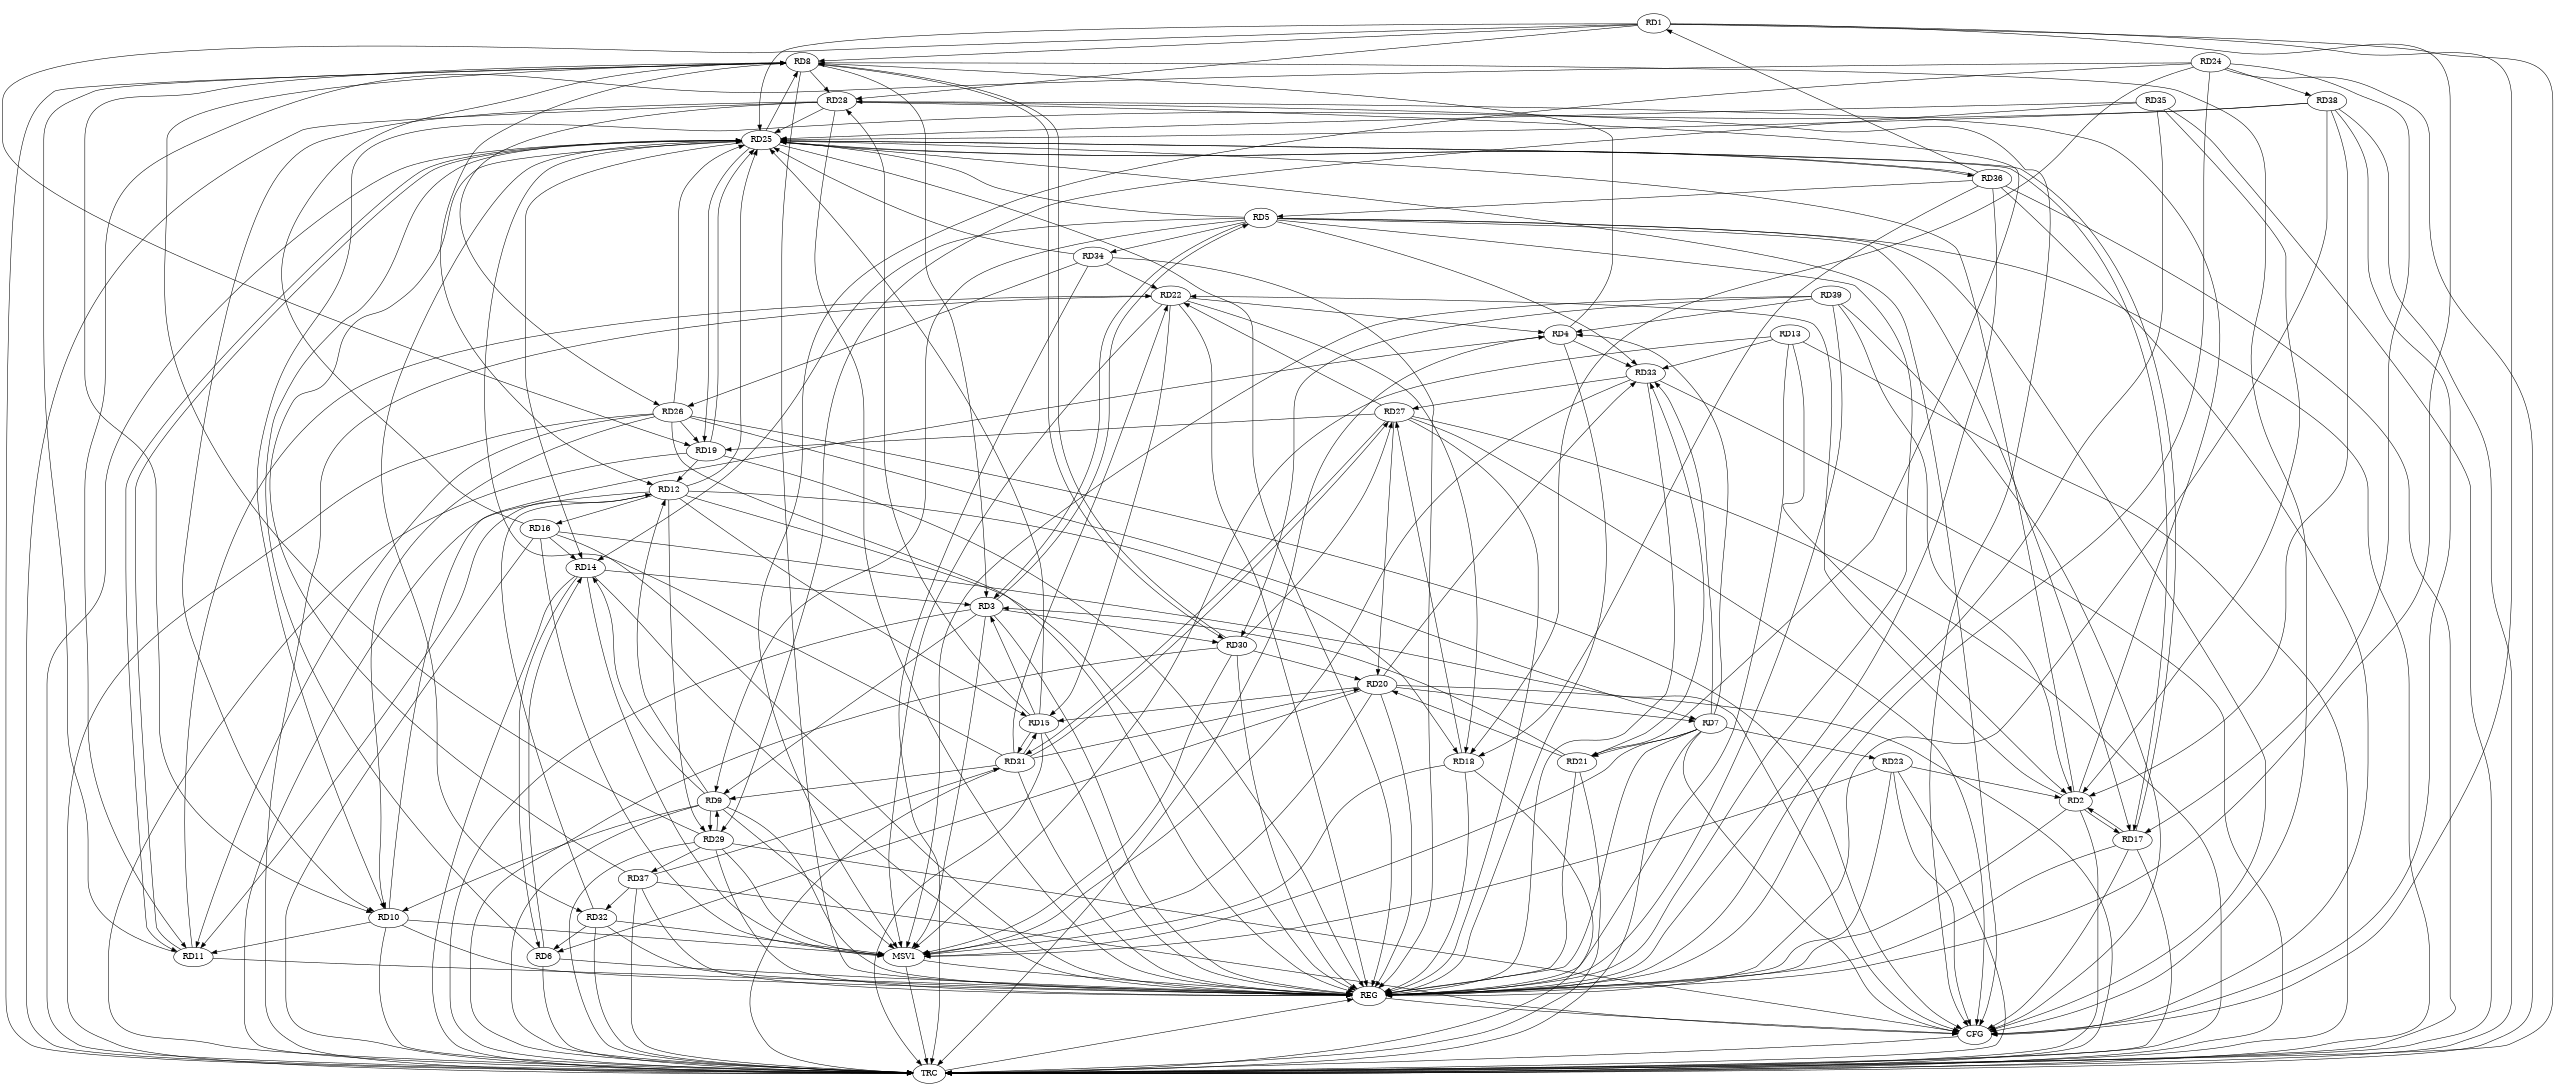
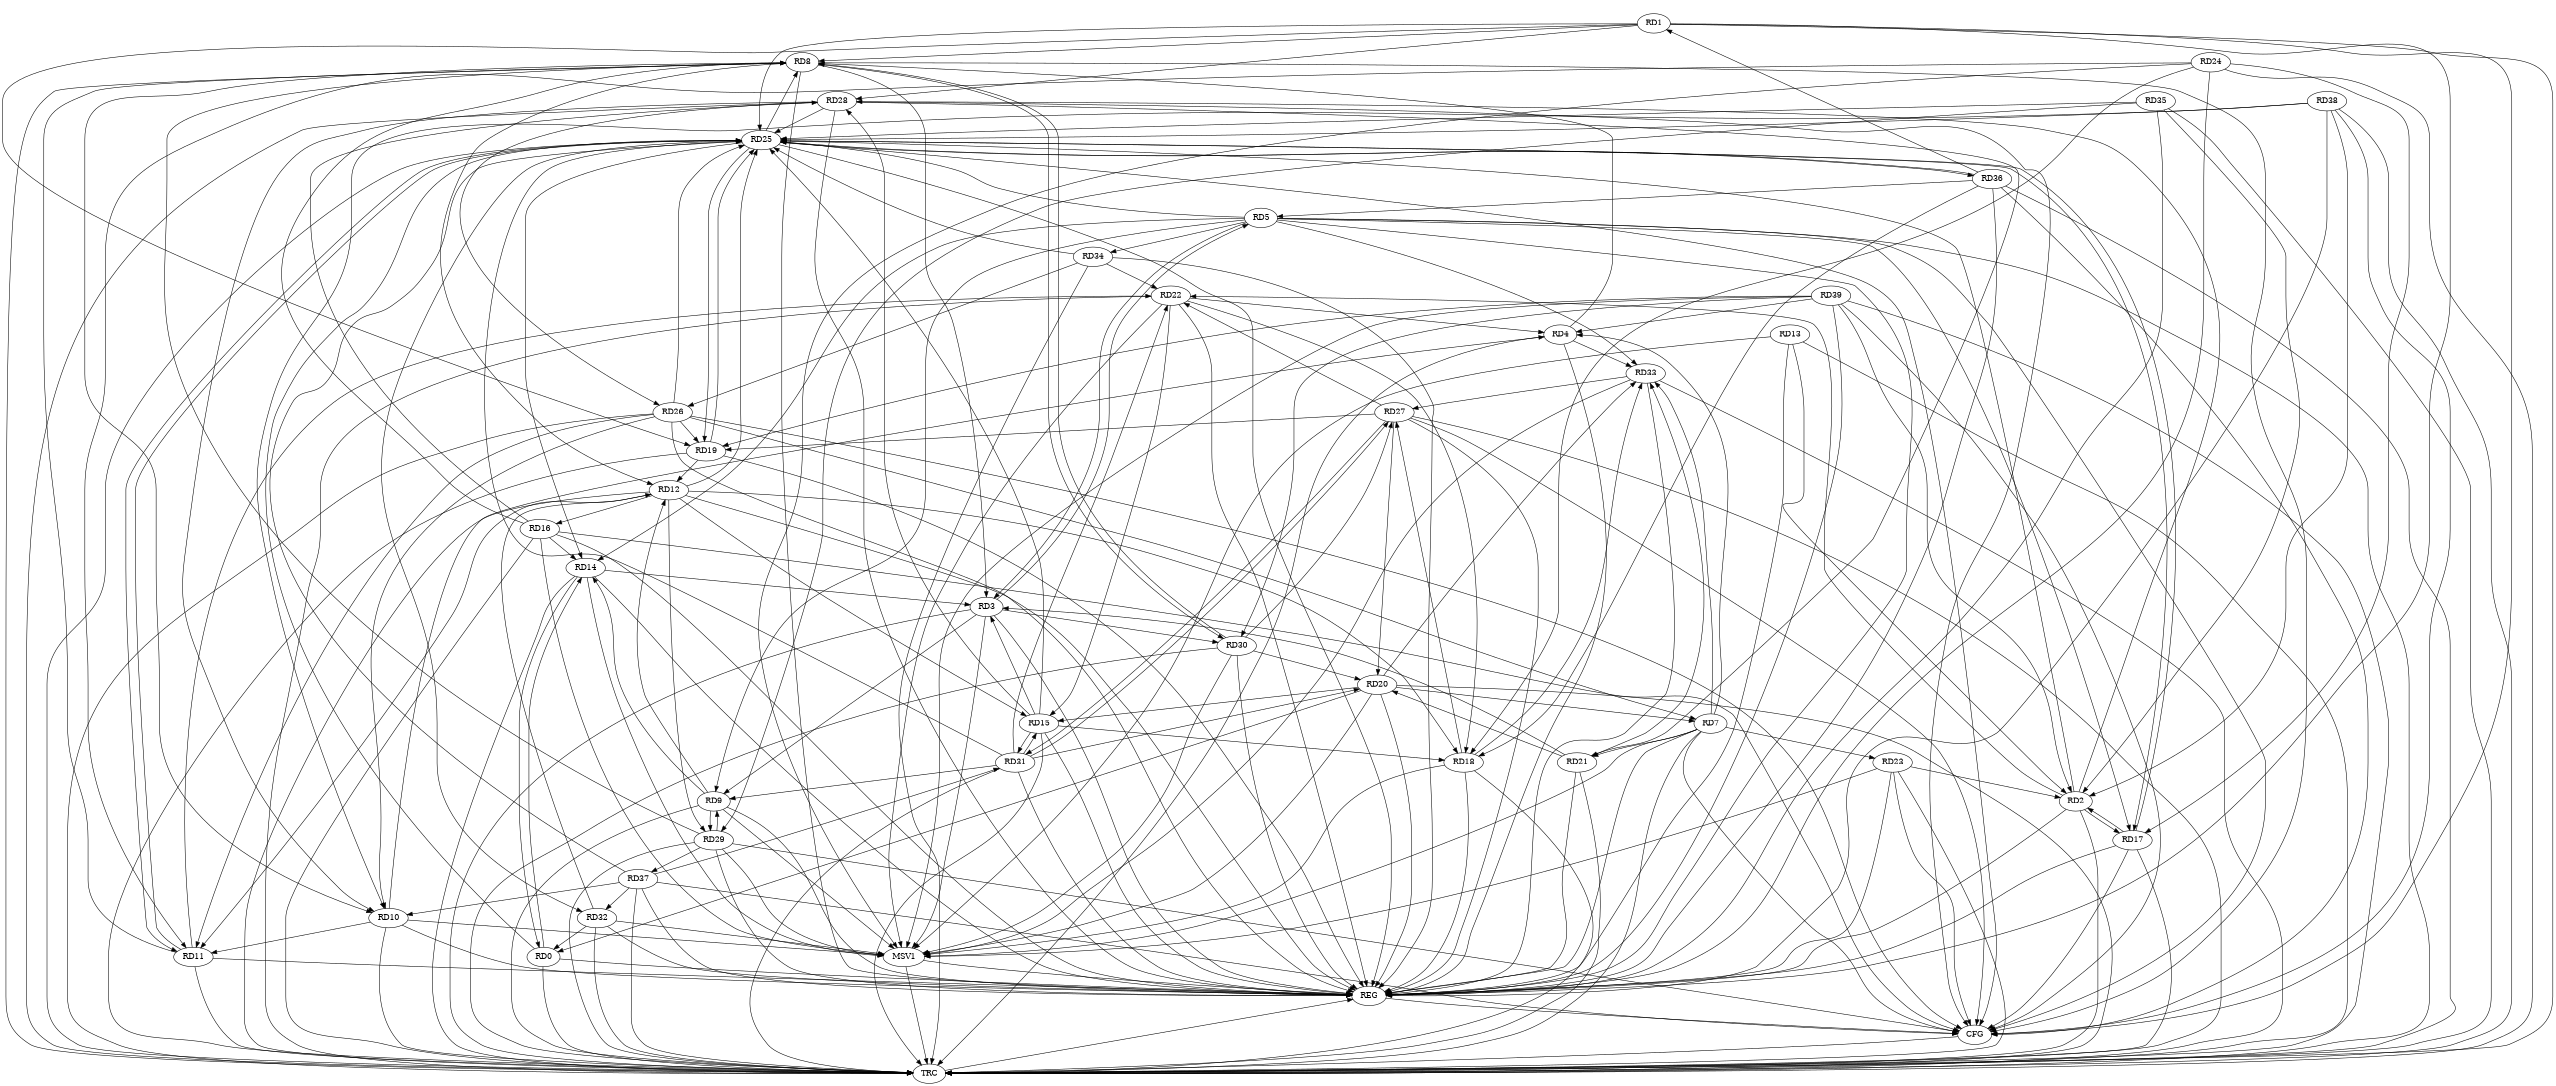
(818, 80) -> (325, 164)
(2266, 81) -> none
none -> (1291, 324)
(1720, 353) -> (1598, 592)
none -> (1239, 742)
(536, 855) -> (516, 898)
(544, 957) -> (544, 957)
none -> (2229, 1051)
none -> (526, 1065)
